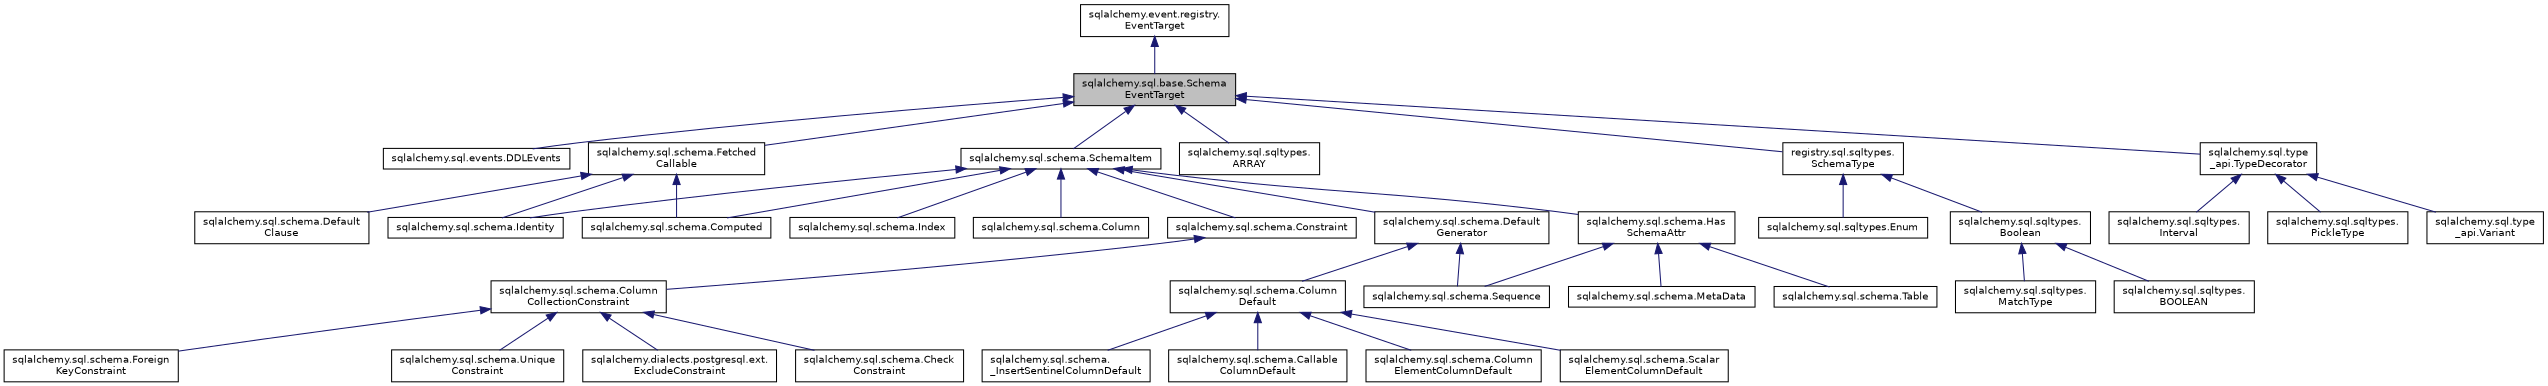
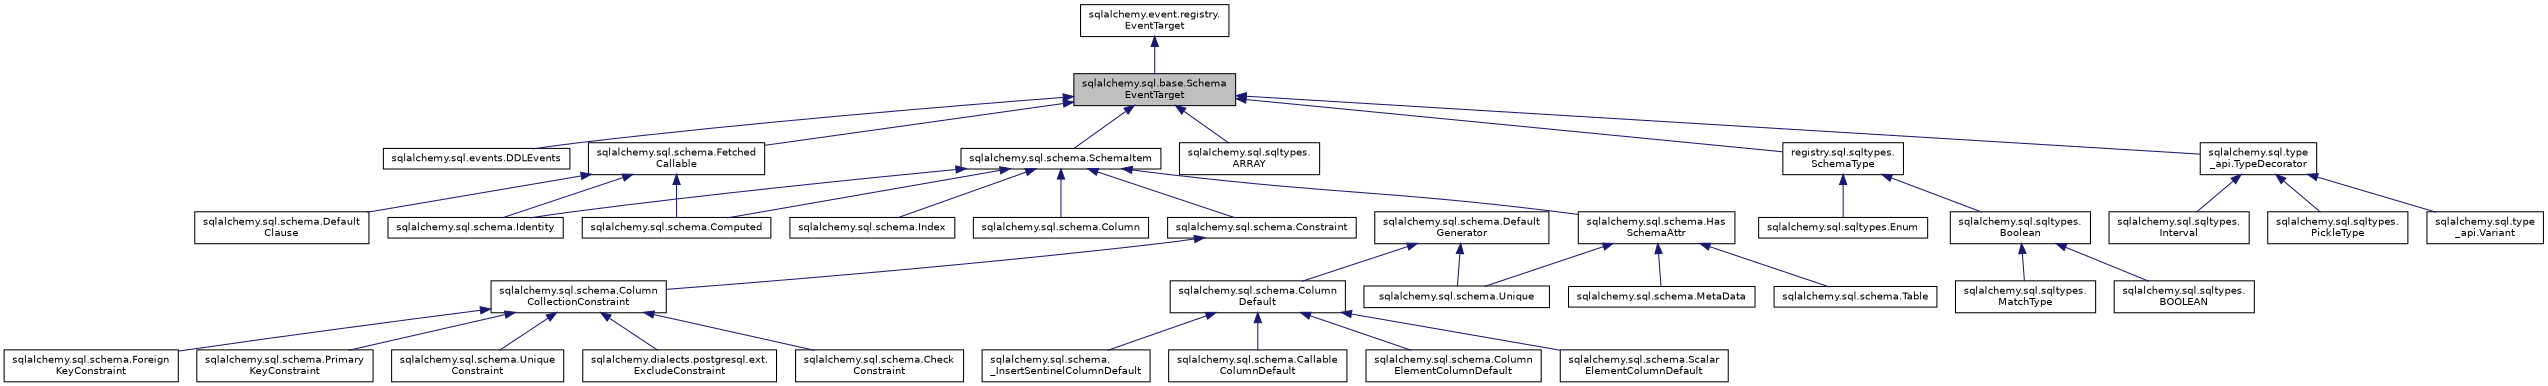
(1250, 191) -> none
(1457, 297) -> (1457, 297)
none -> (285, 366)
